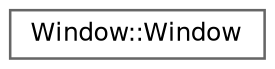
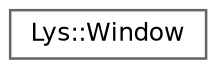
(137, 34) -> (108, 34)
